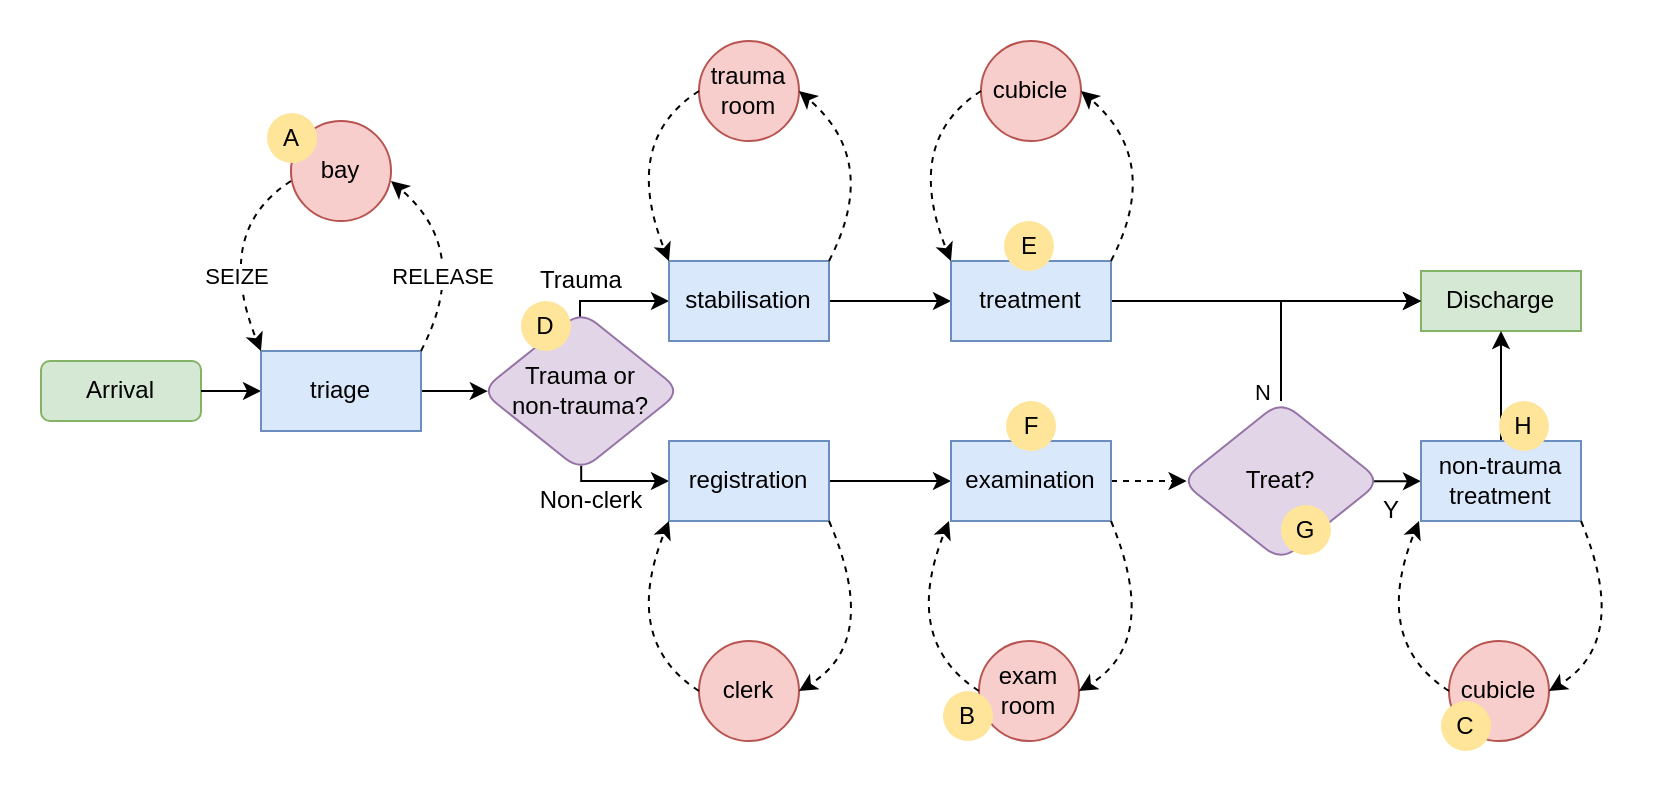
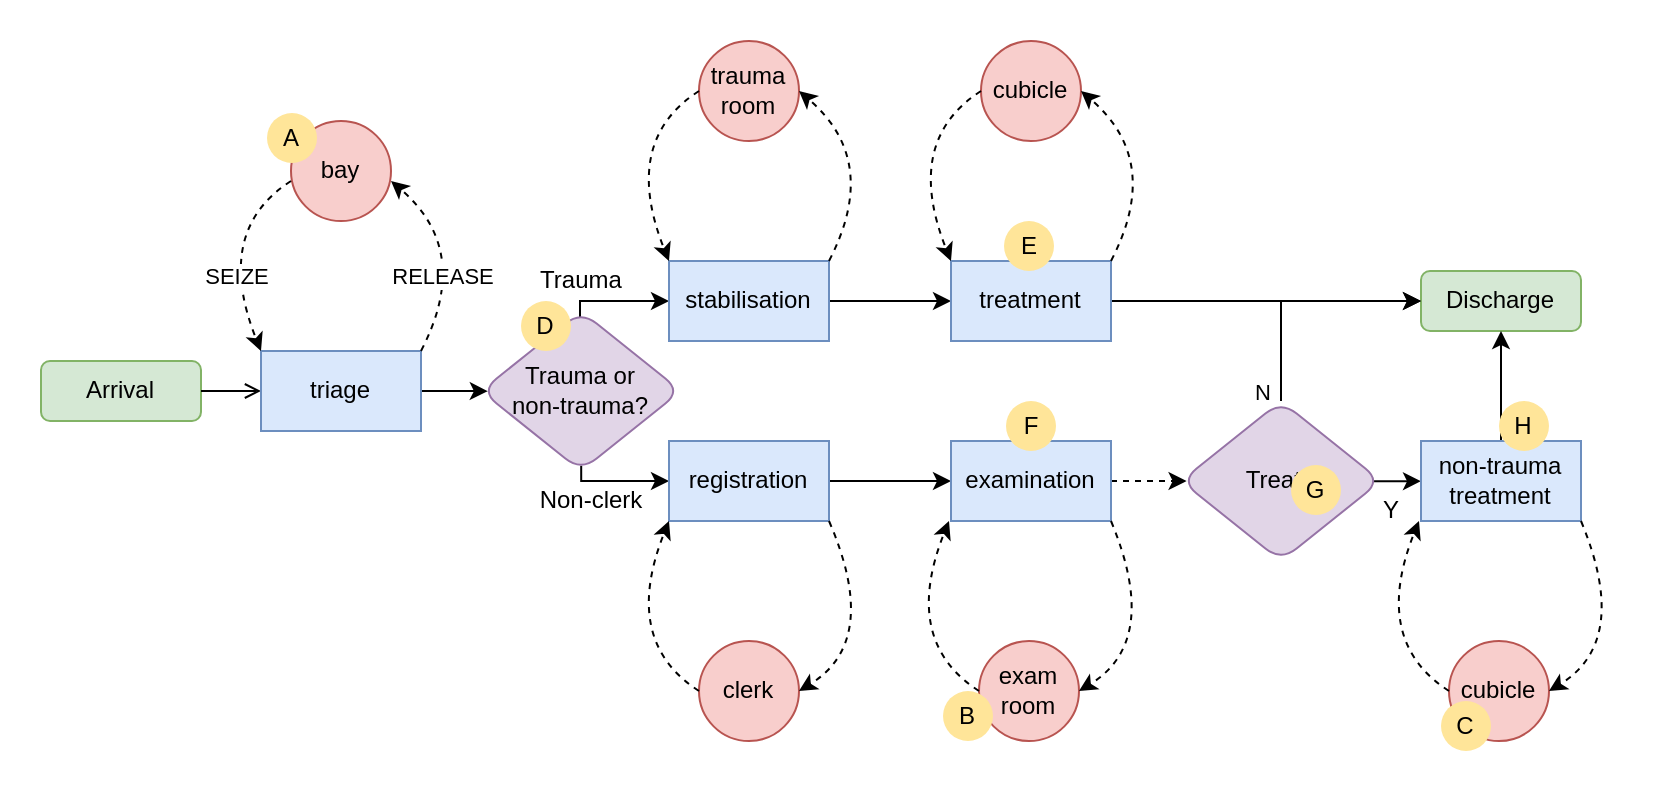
(1501, 301) -> (1501, 301)
(246, 391) -> (249, 391)
(1306, 530) -> (1316, 490)
